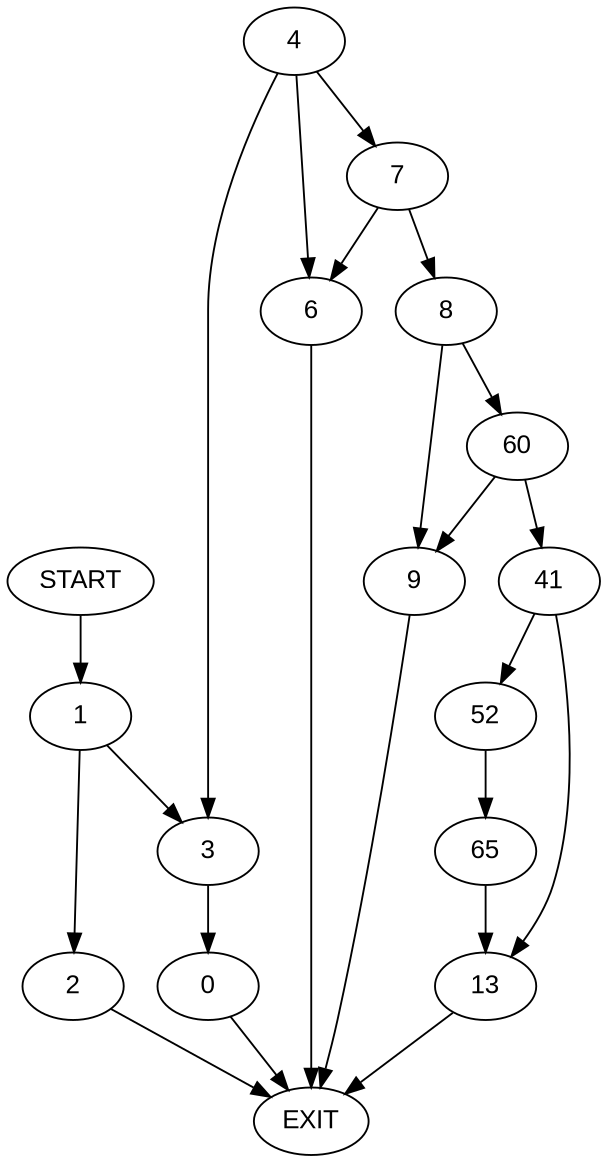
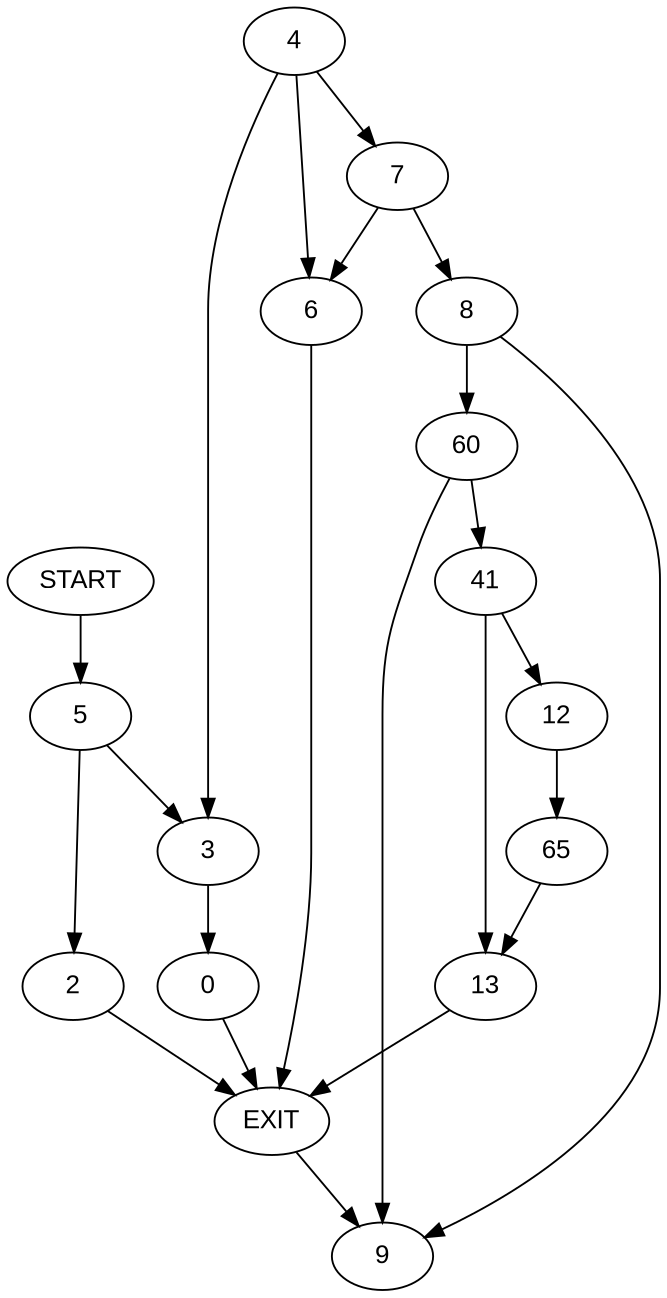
(81, 716) -> (81, 716)
(486, 716) -> (557, 716)
(372, 843) -> (321, 1182)
